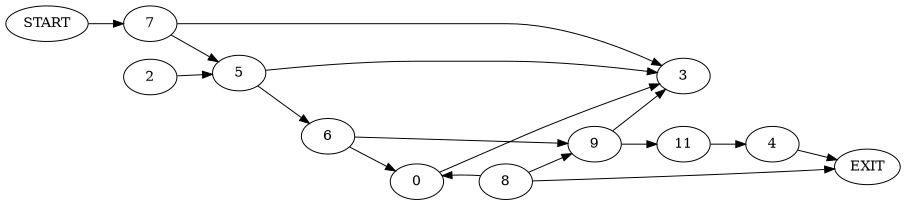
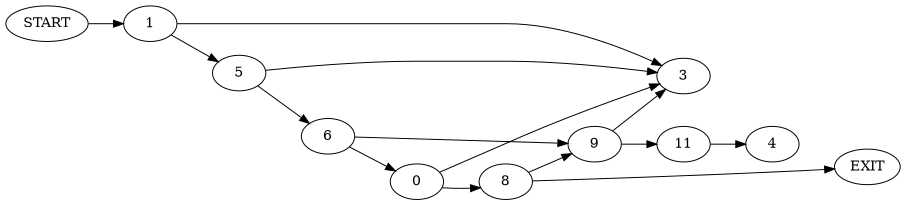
(150, 24) -> (150, 24)
(150, 77) -> none
(813, 154) -> none
(466, 175) -> (456, 188)
